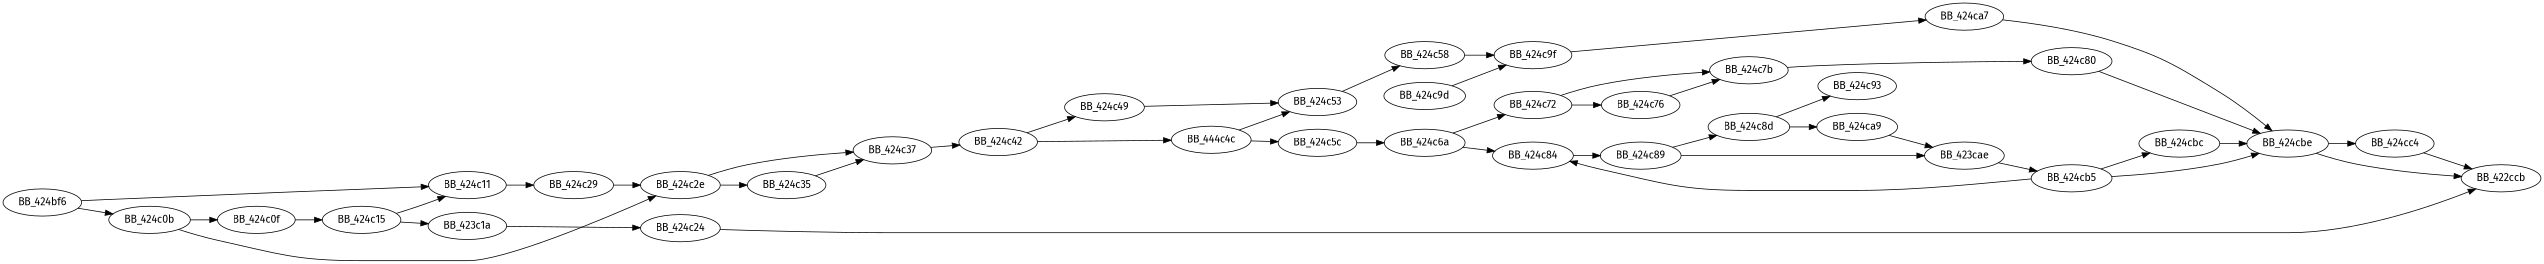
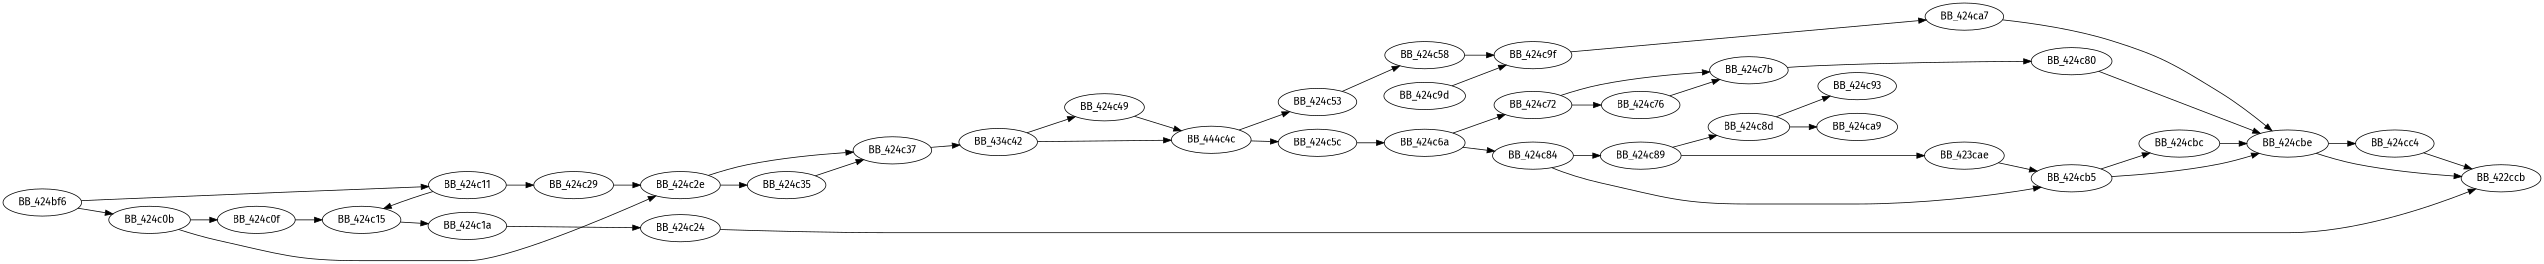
(1207, 105) -> (1154, 122)
(1907, 140) -> none
(998, 142) -> (998, 142)
(1803, 190) -> (1791, 204)
(417, 207) -> (412, 198)
(467, 226) -> (467, 226)
